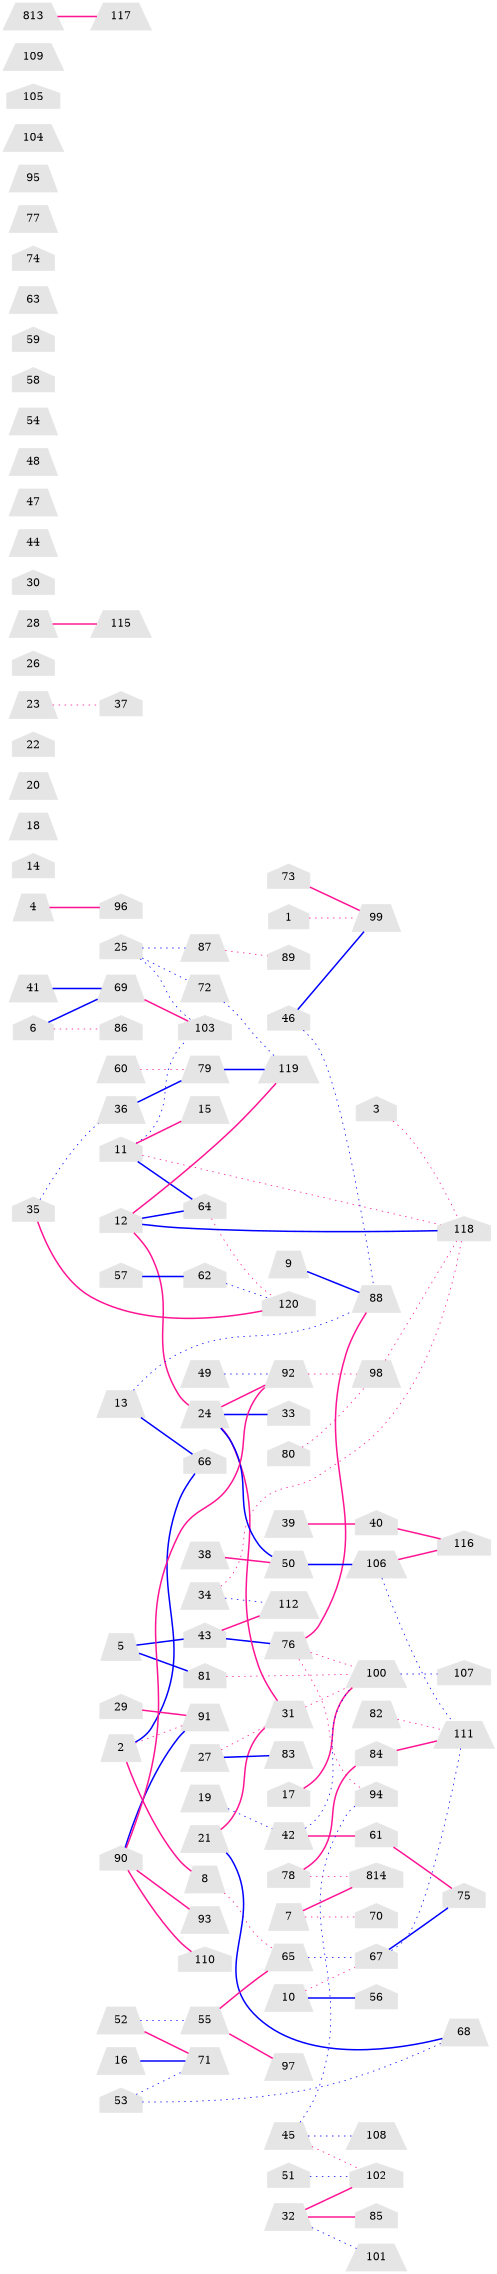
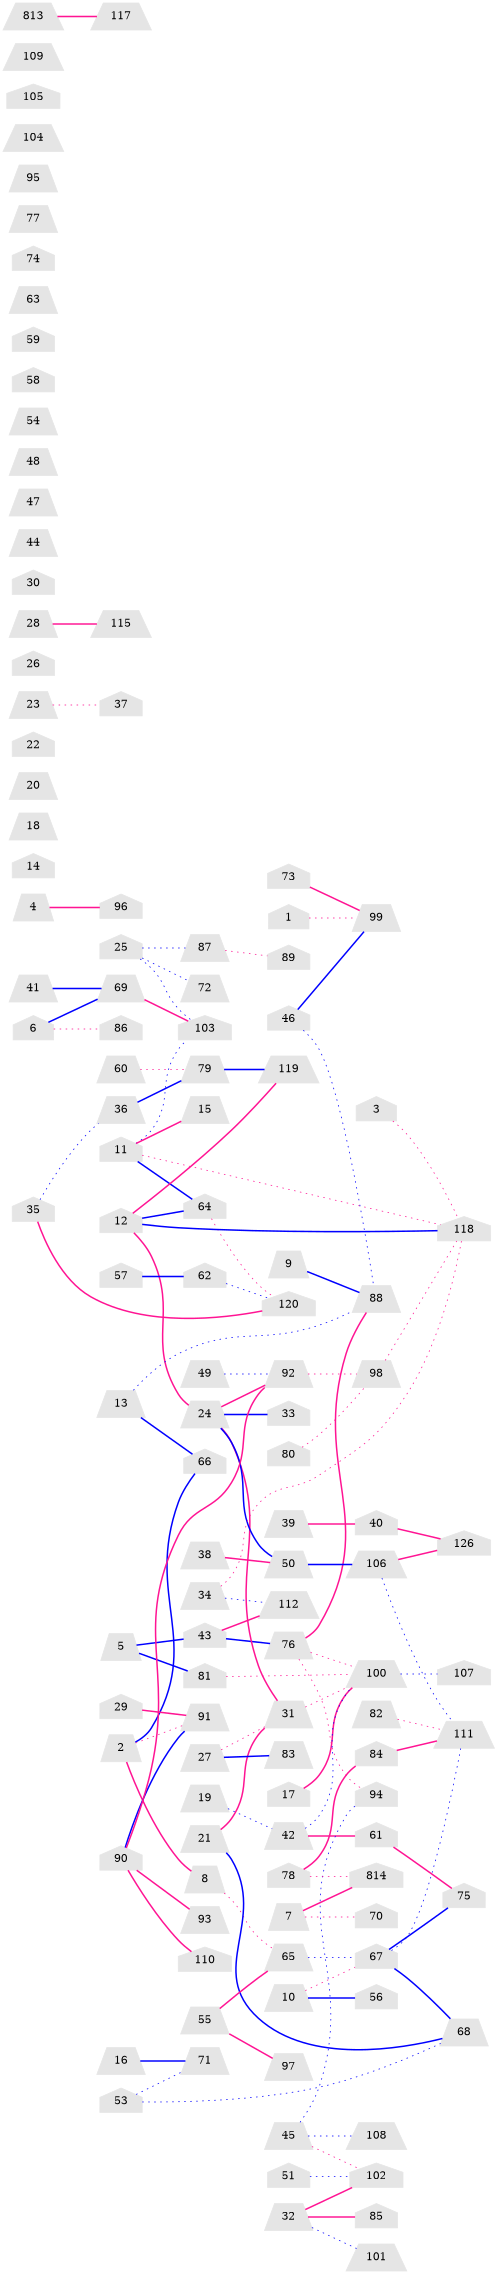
(249, 1029) -> none
(464, 1544) -> (464, 1544)
none -> (424, 1992)
(121, 2020) -> none
